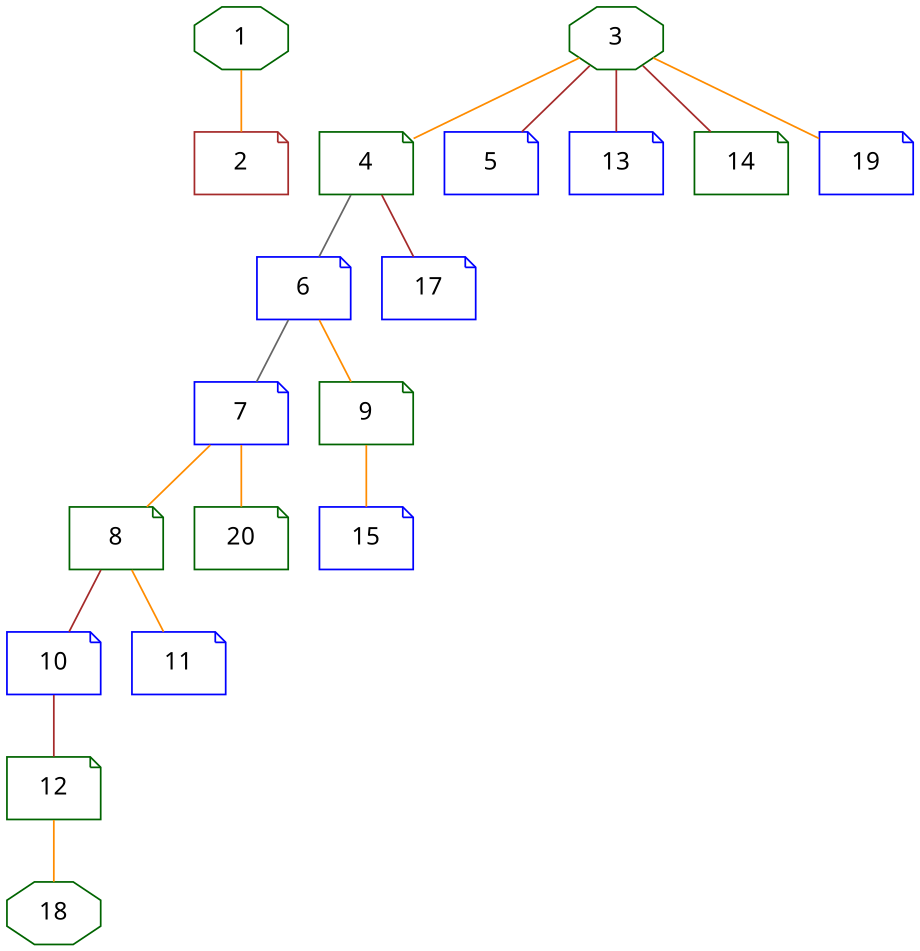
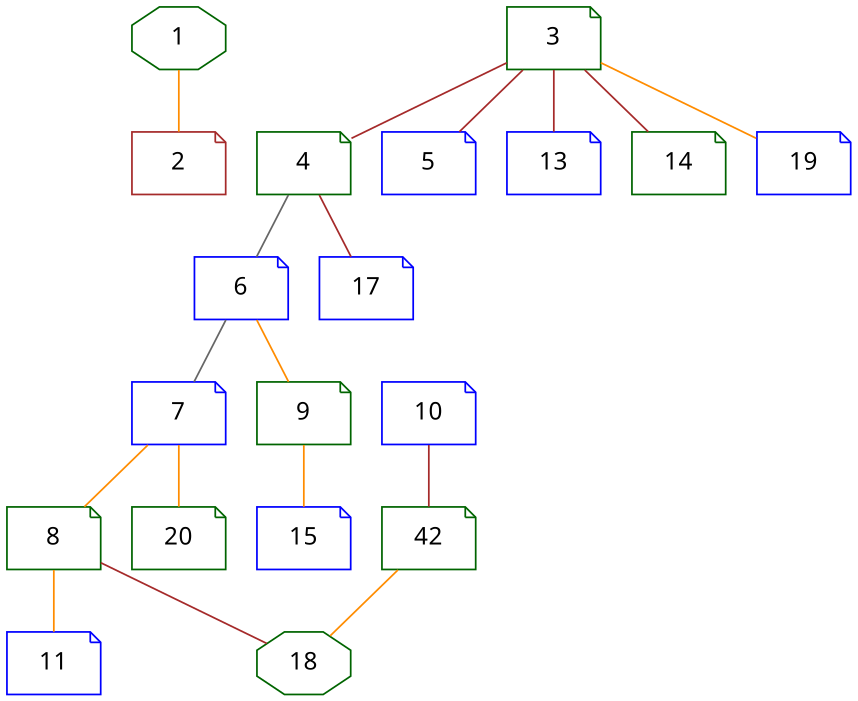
(616, 38) -> (554, 38)
(497, 98) -> (429, 101)
(85, 601) -> (184, 603)
(54, 788) -> (429, 538)
